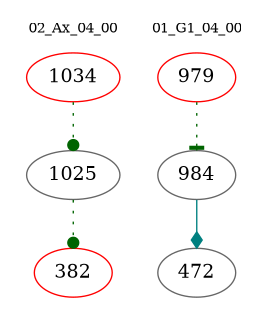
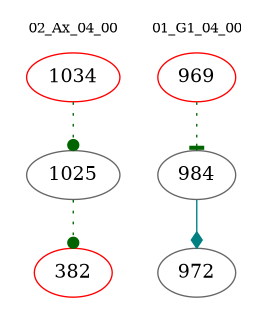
(197, 77) -> (197, 77)
(197, 273) -> (197, 273)
